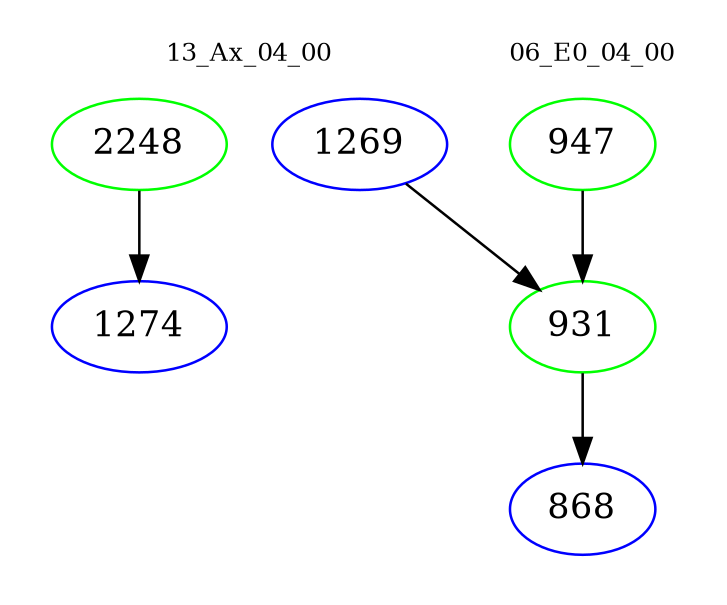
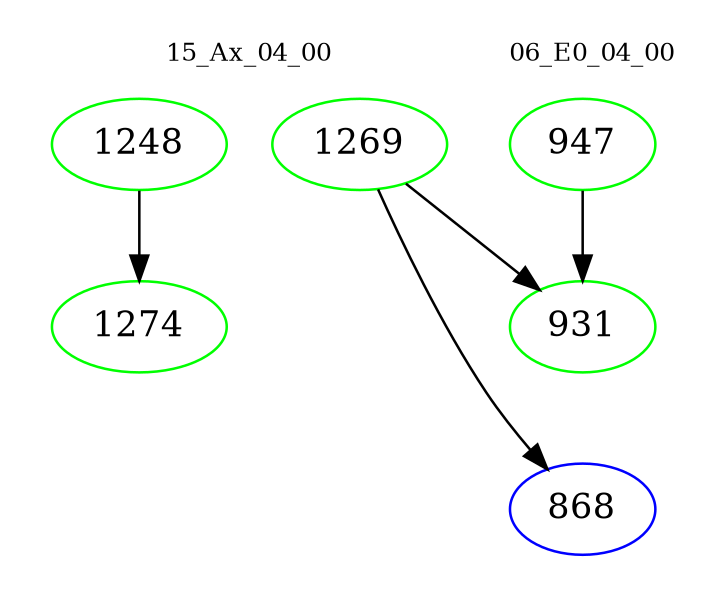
(250, 54) -> (250, 54)
(139, 144) -> (139, 144)
(360, 144) -> (360, 144)
(139, 327) -> (139, 327)
(583, 406) -> (445, 325)
